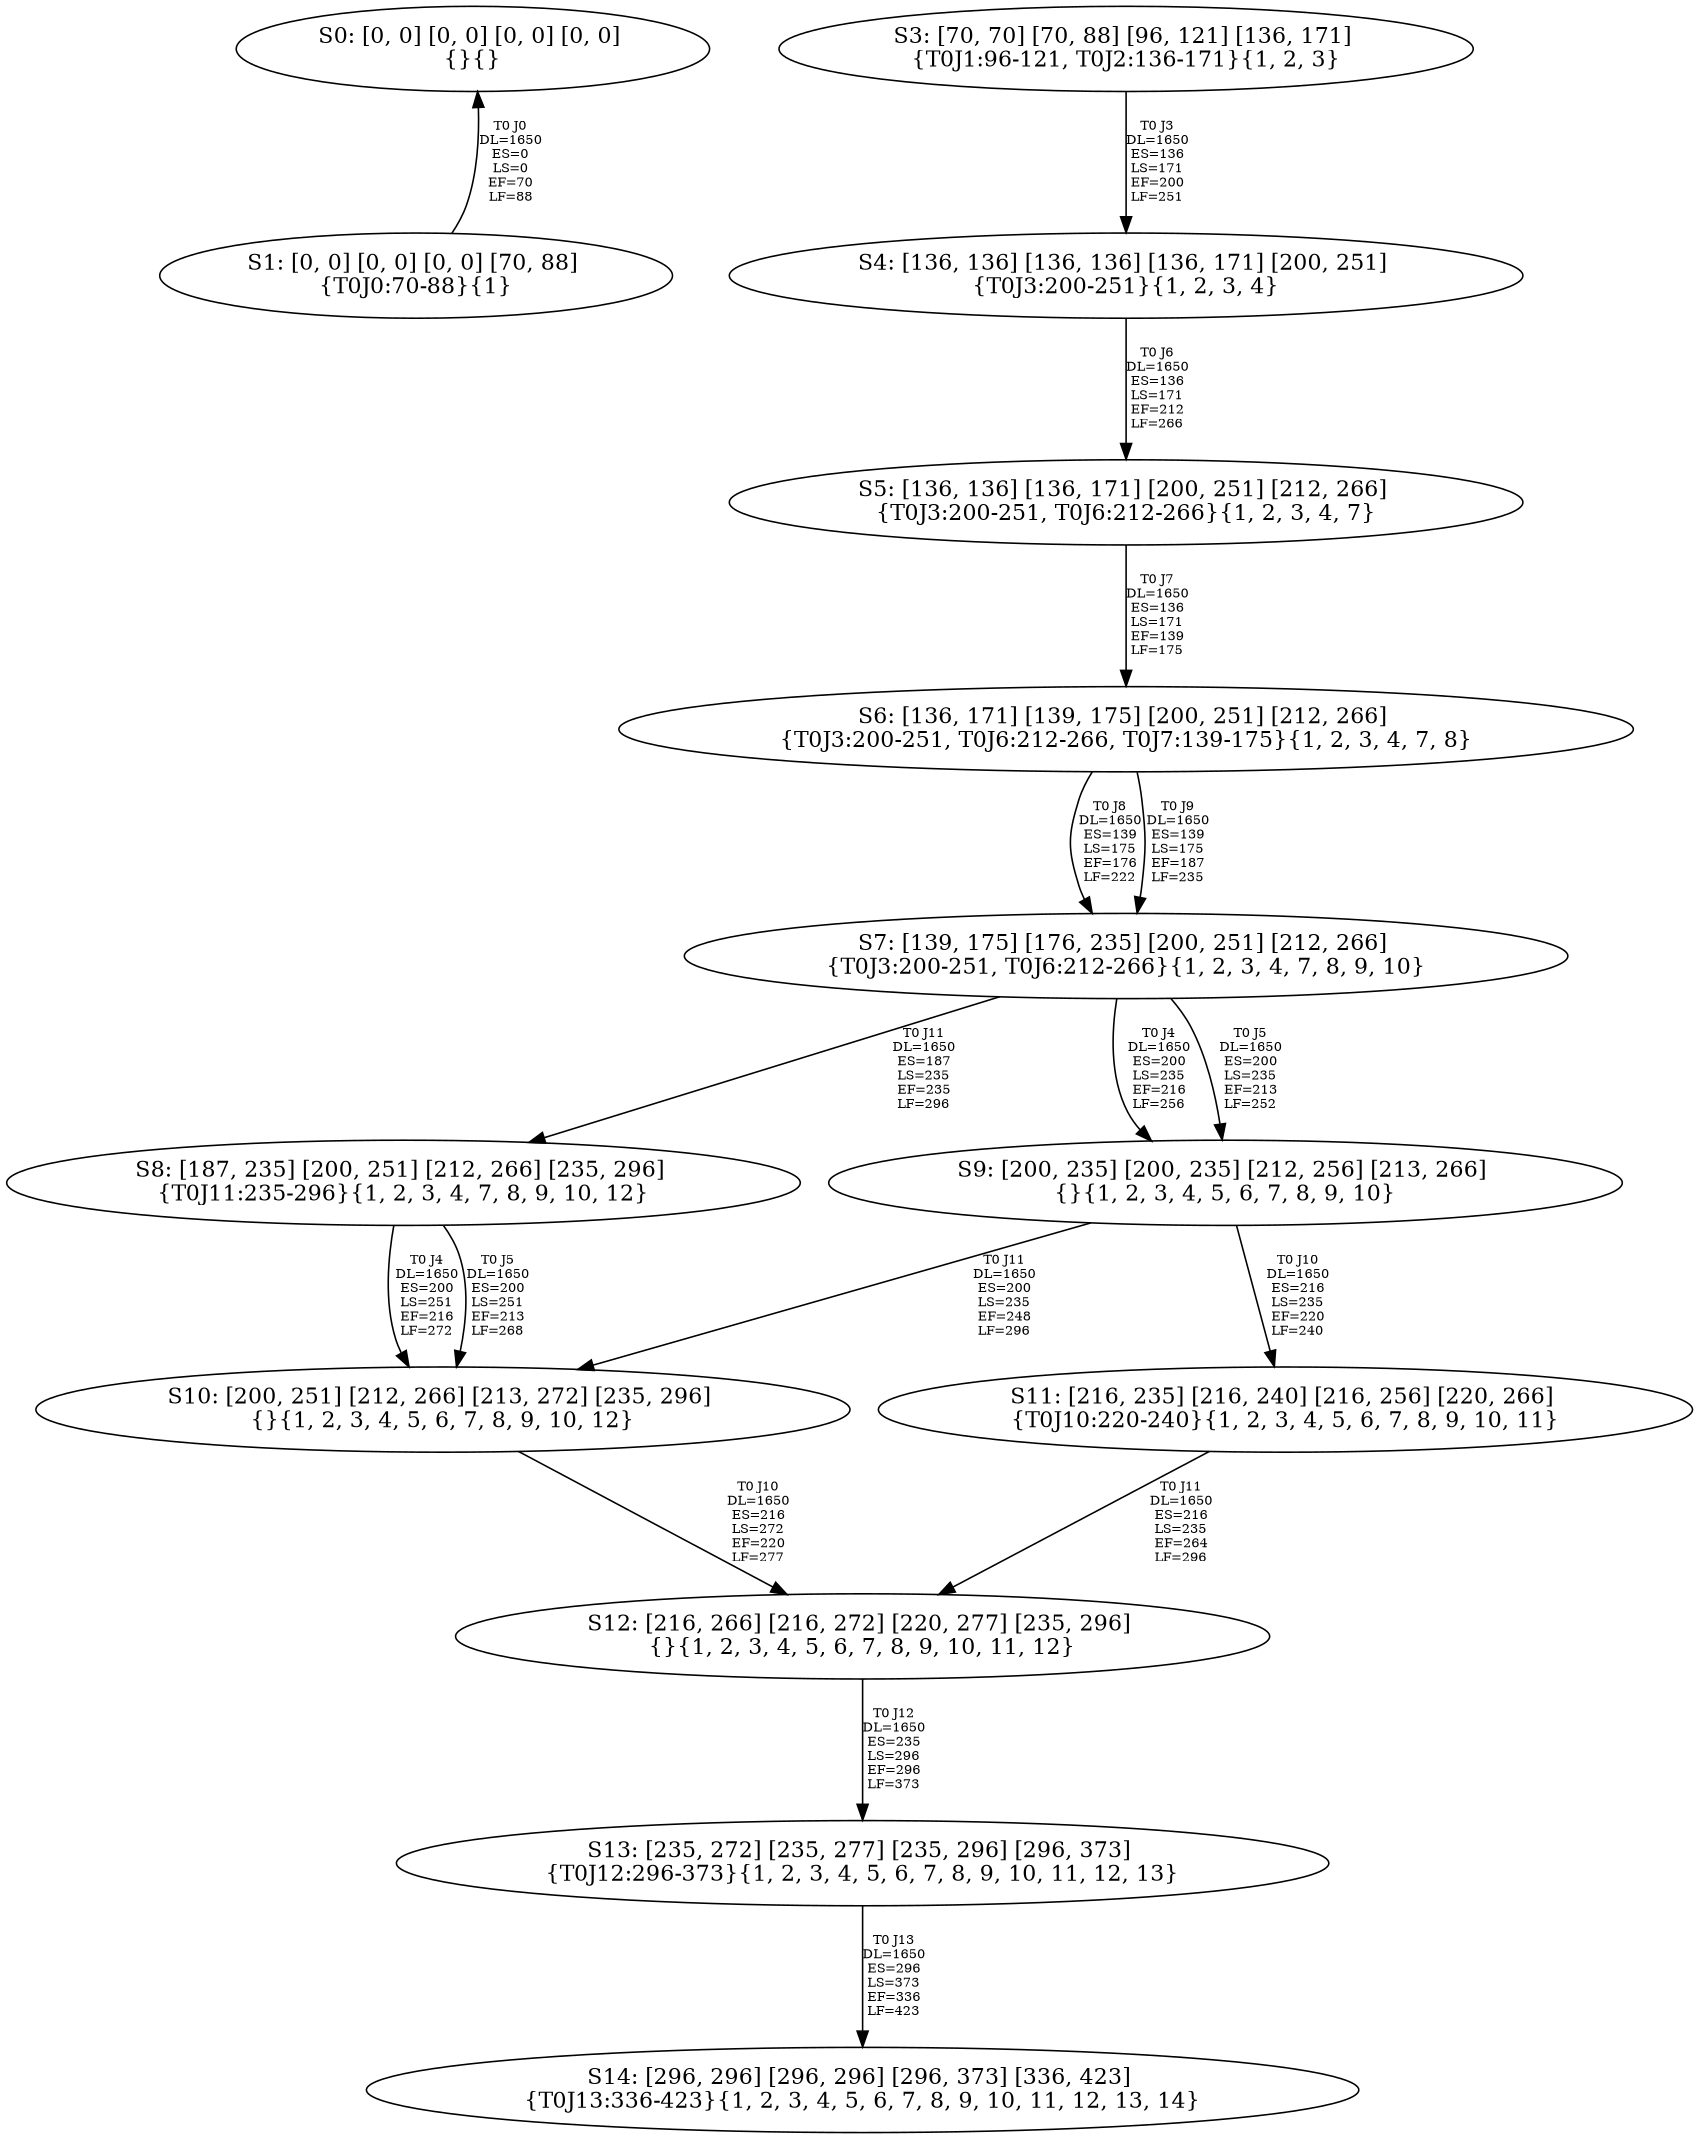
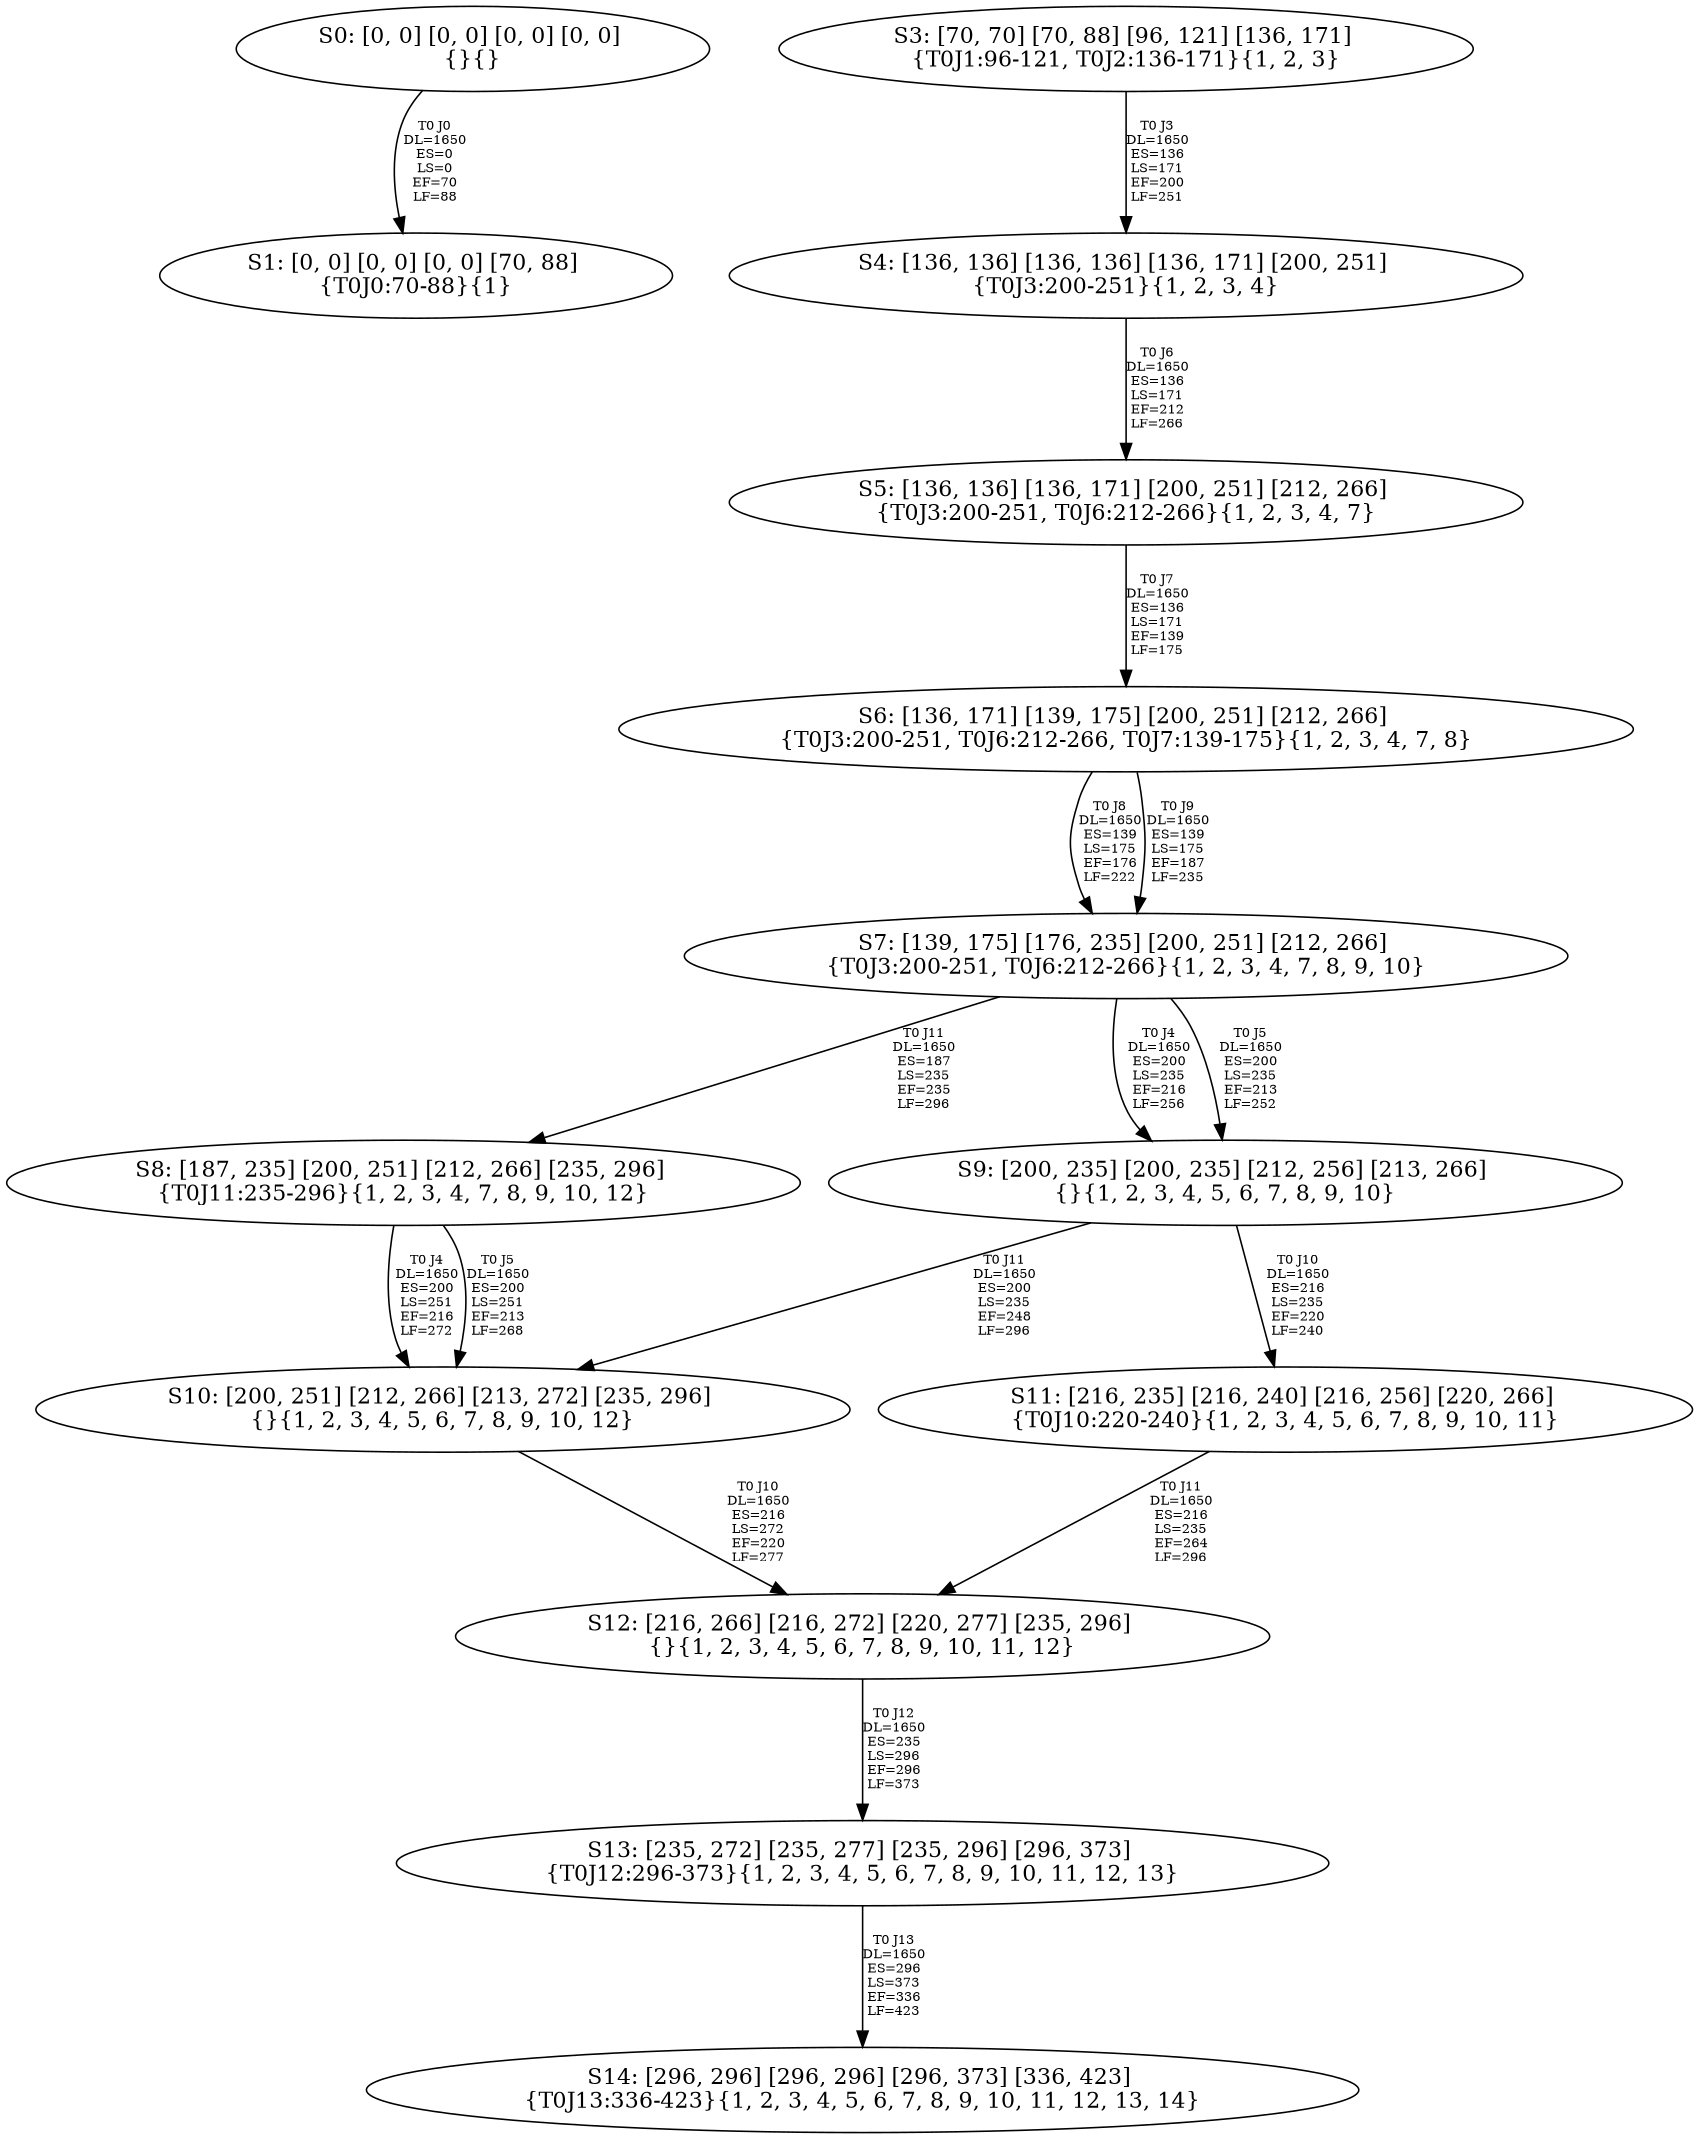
(475, 173) -> (396, 151)
